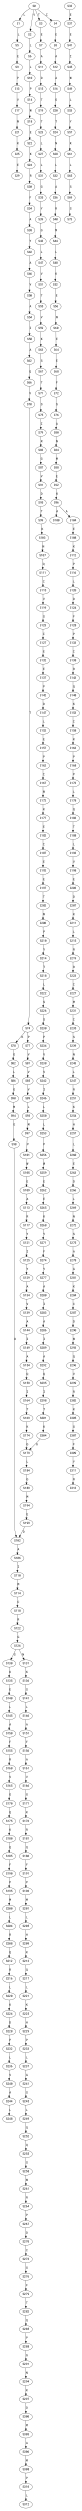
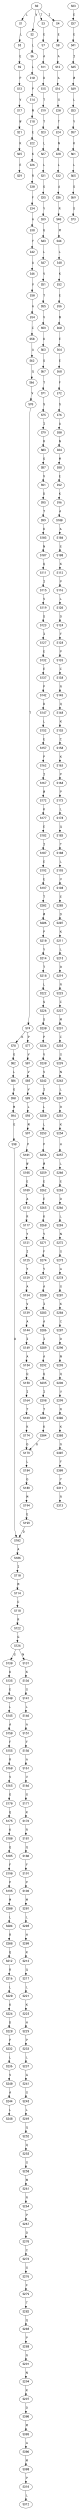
(64, 511) -> (60, 528)
